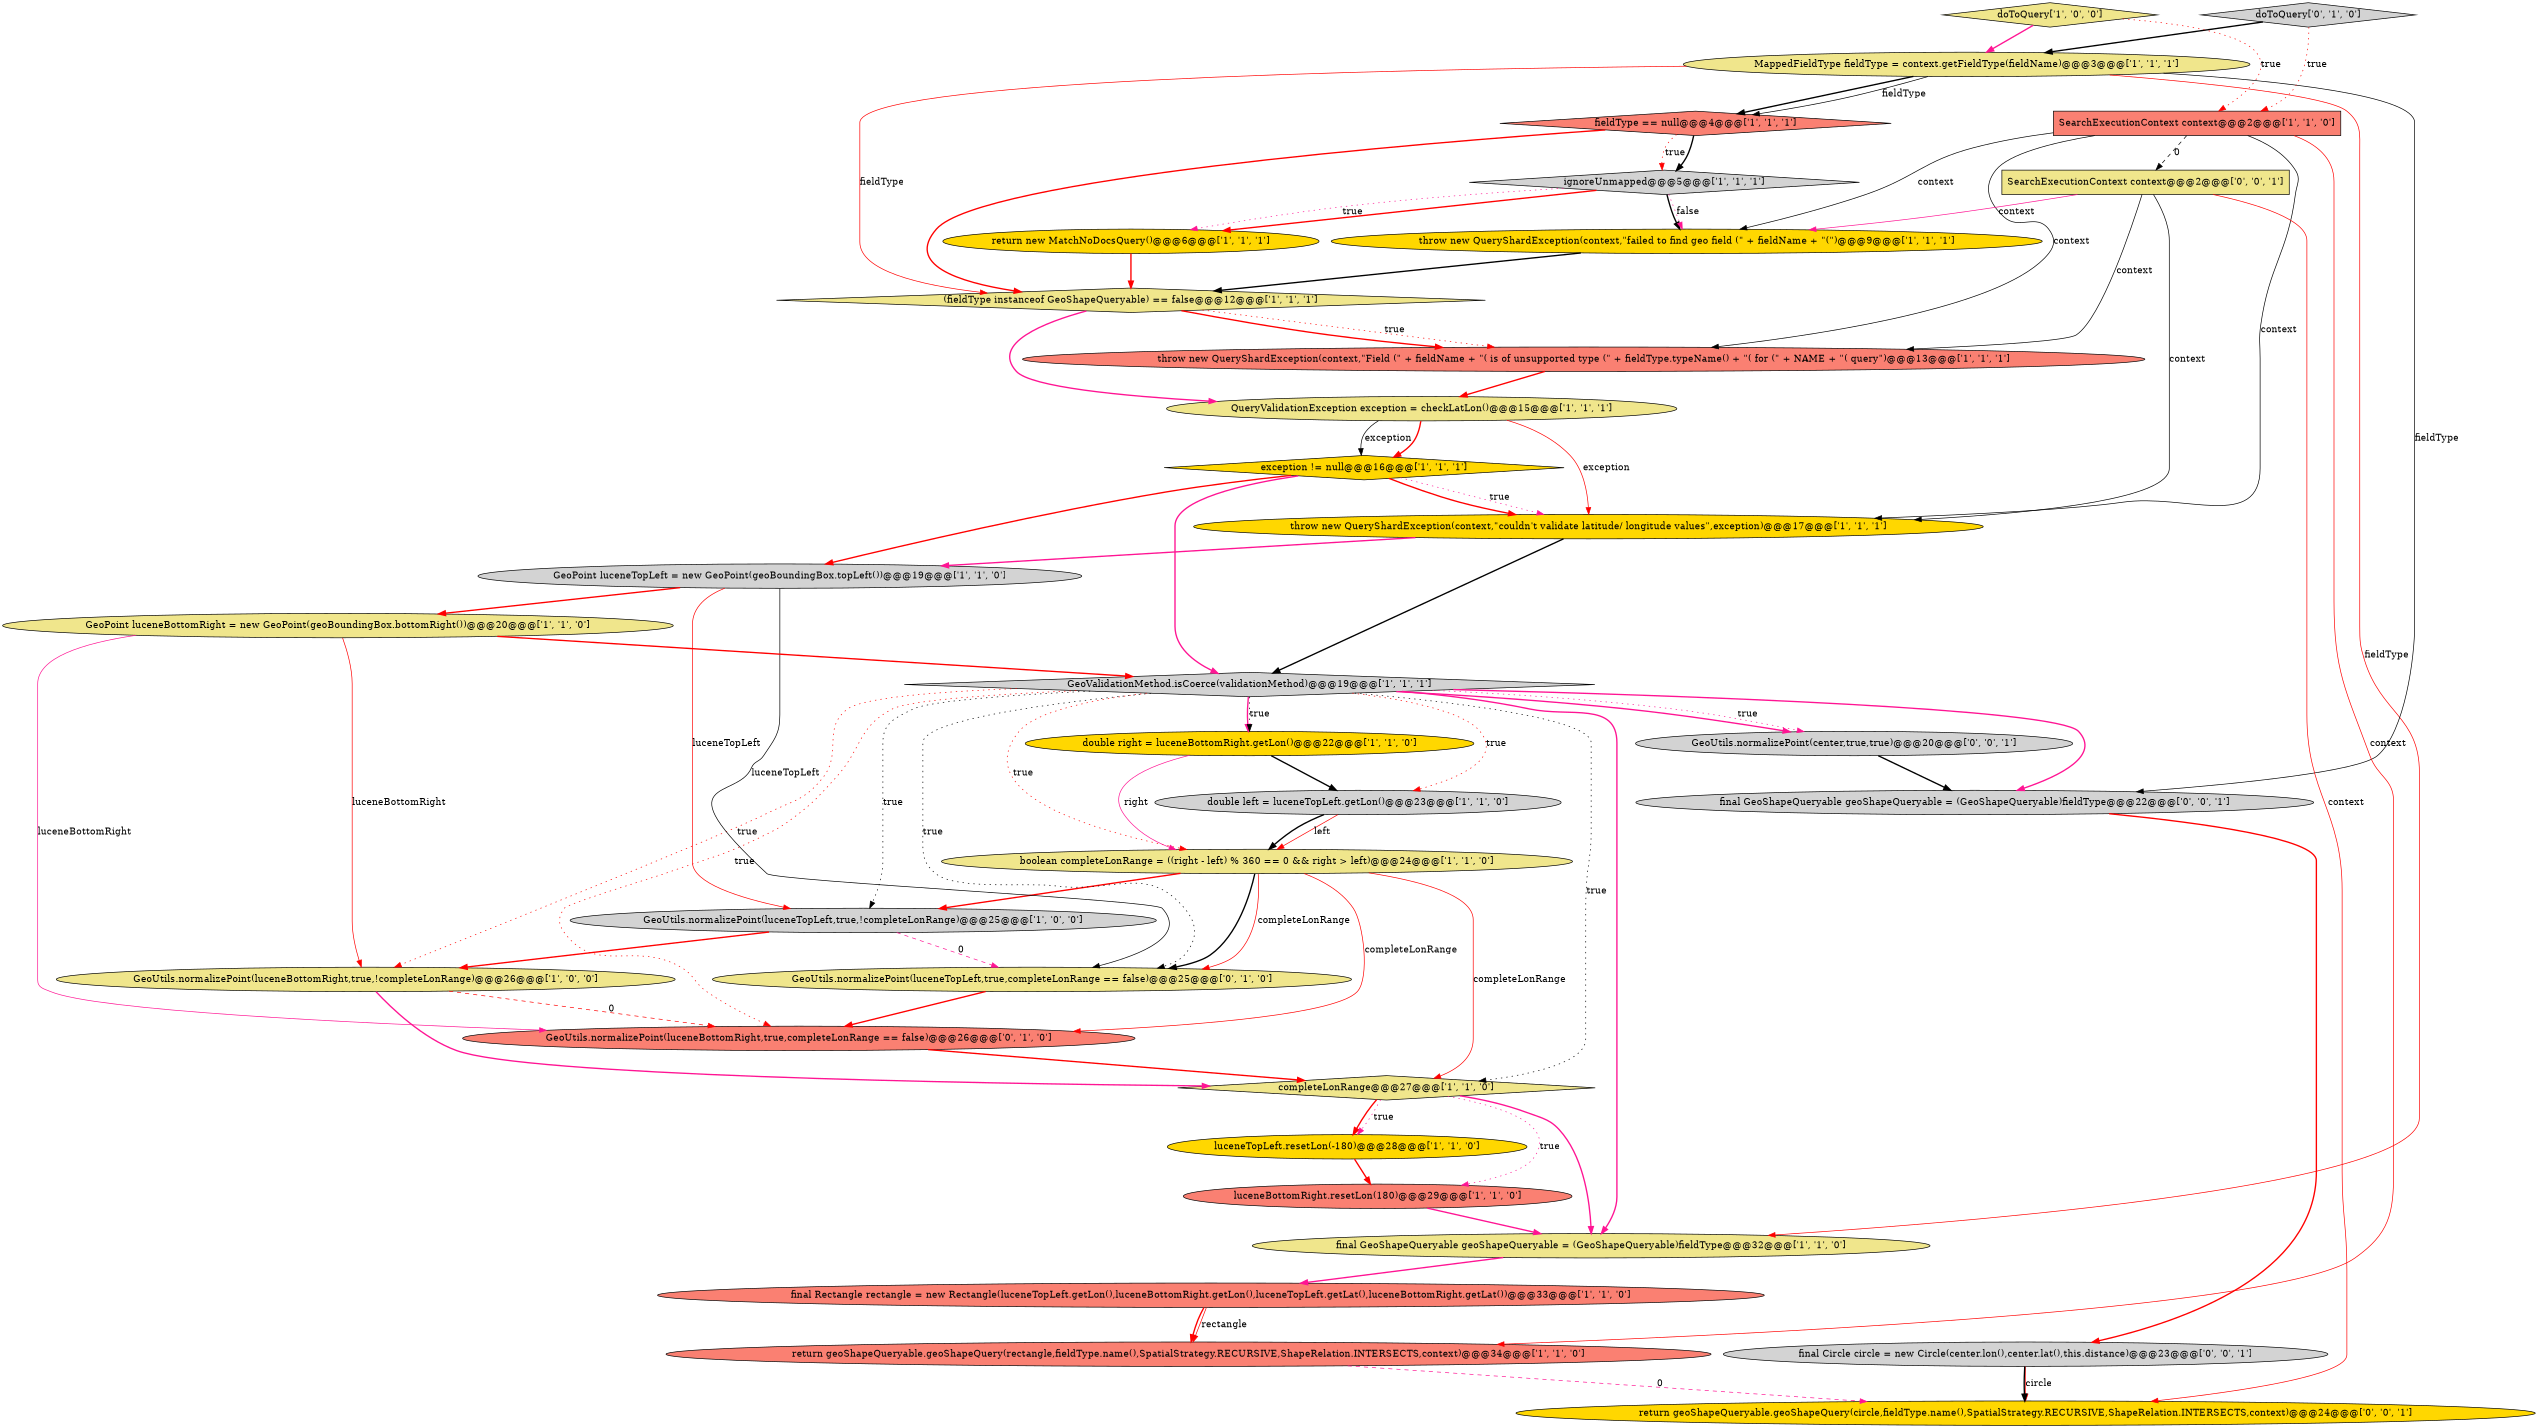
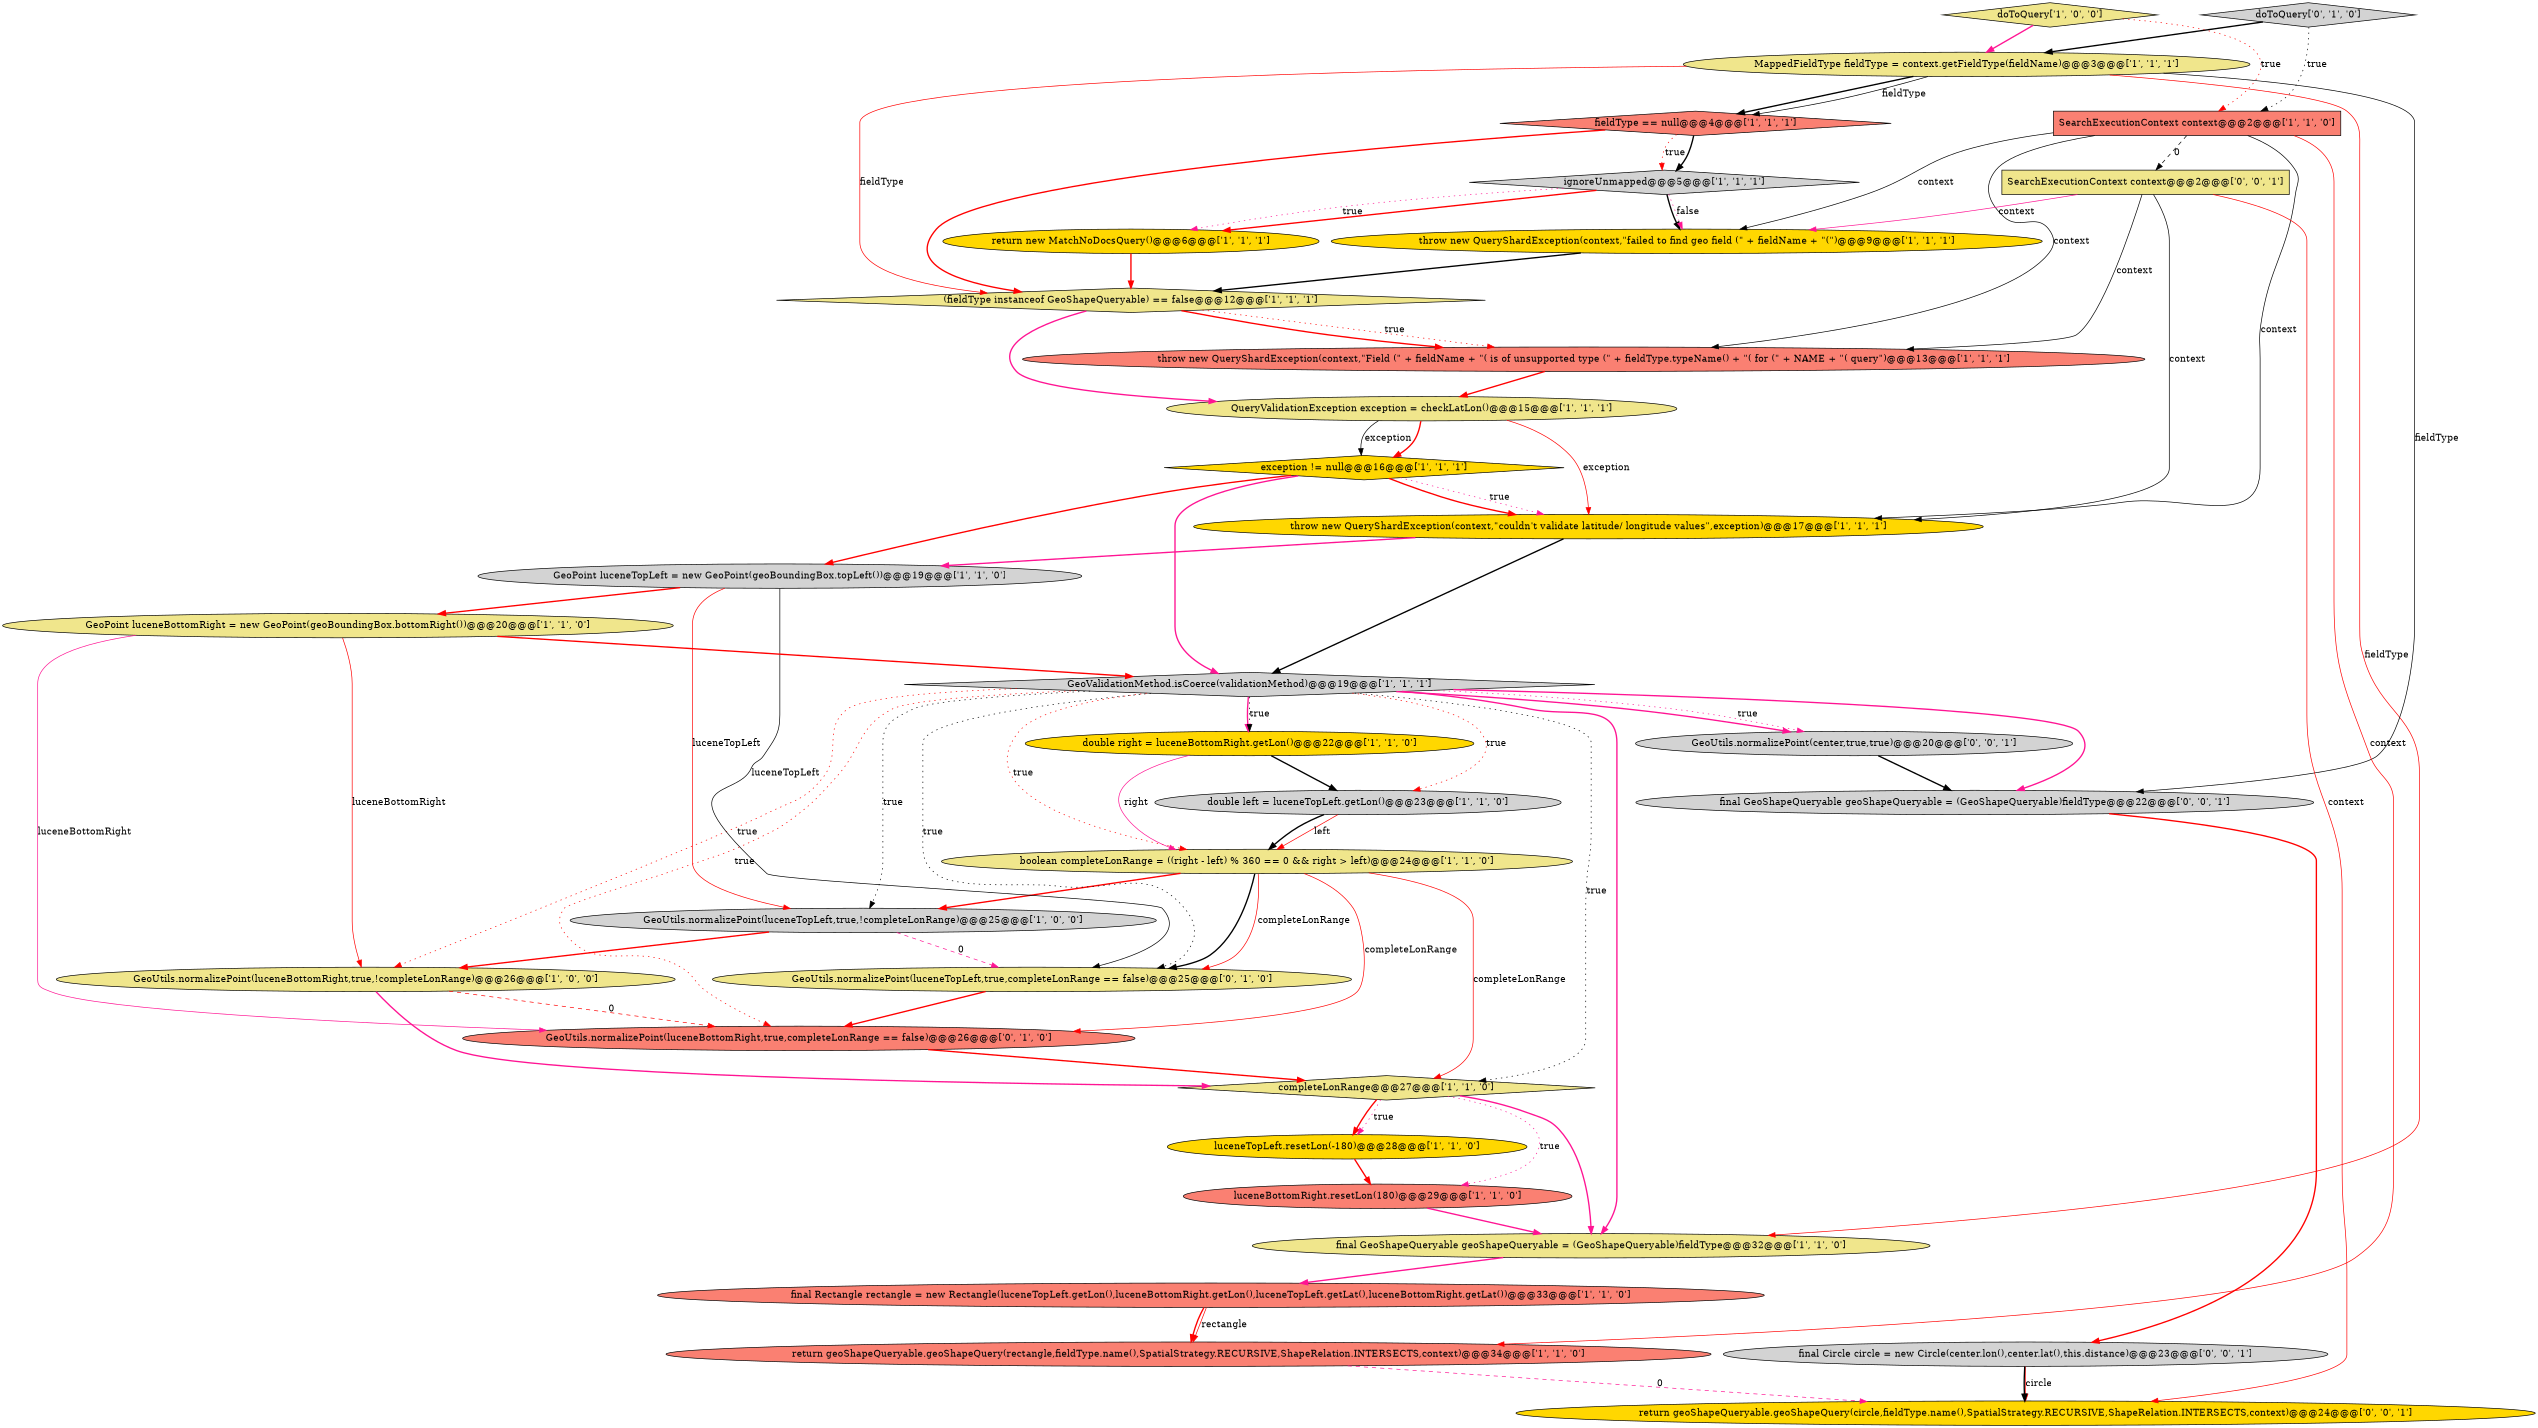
(2301, 75) -> (2301, 75)
